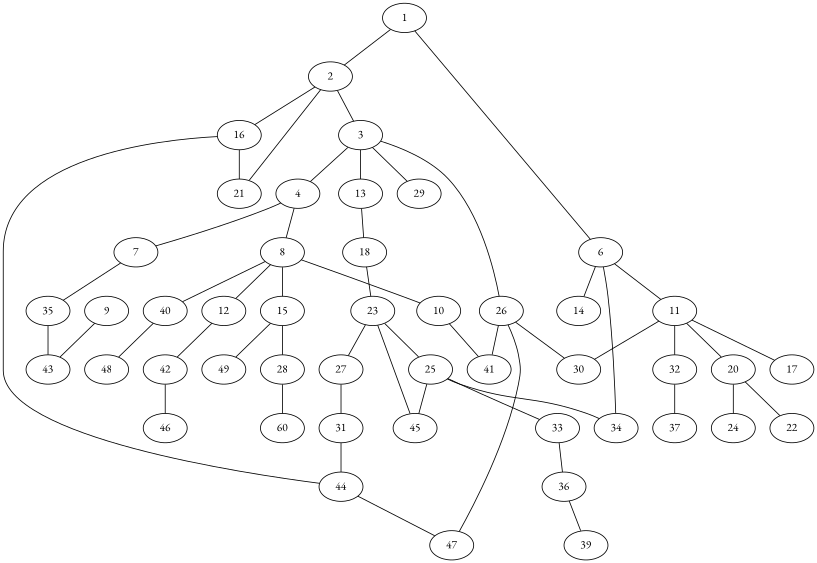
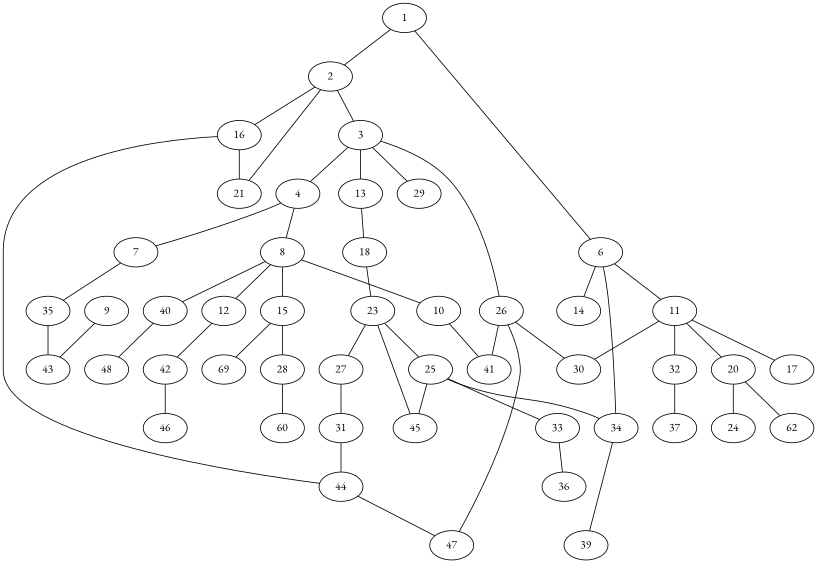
(224, 370) -> (224, 370)
(792, 428) -> (792, 428)
(575, 516) -> (601, 487)
